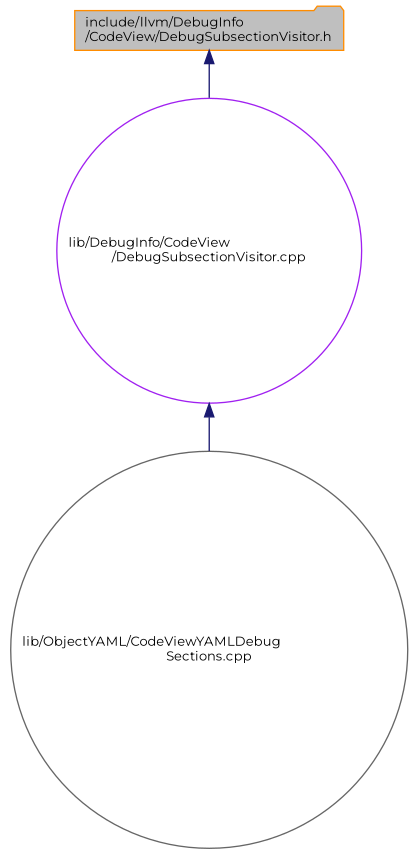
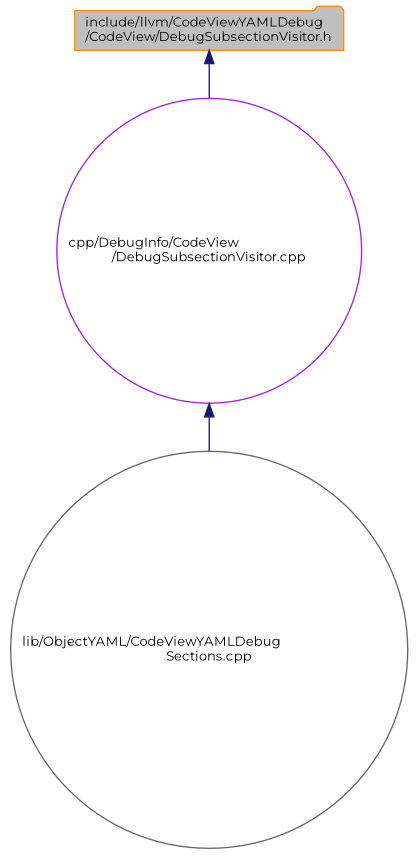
(209, 30) -> (209, 30)
(209, 251) -> (209, 251)
